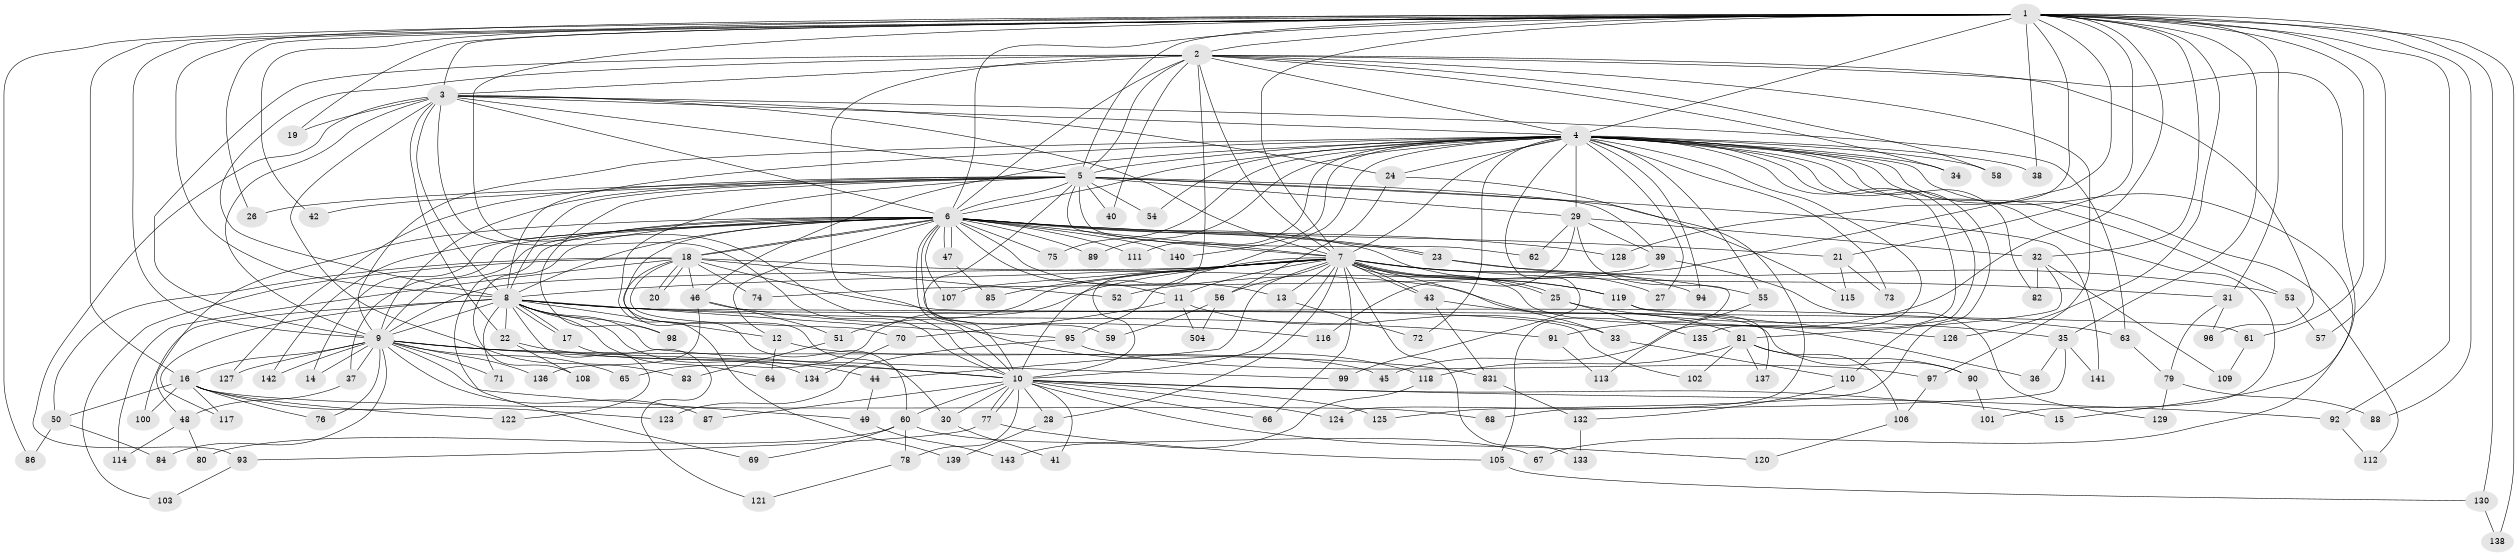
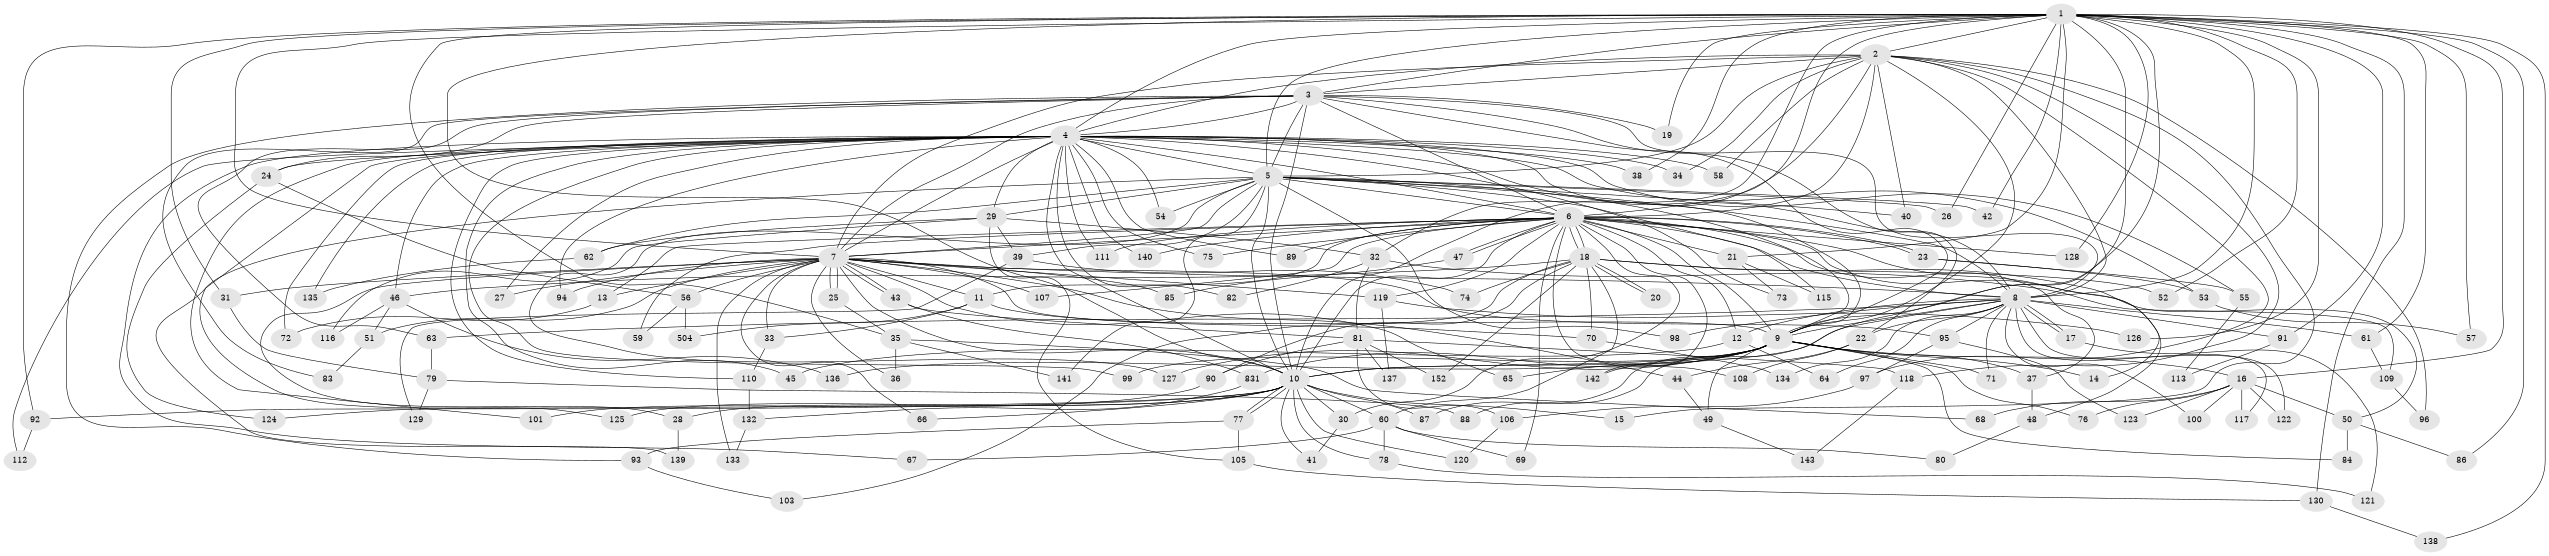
(1628, 318) -> (460, 267)
(2218, 318) -> (2406, 400)
(1695, 379) -> (1439, 379)
(120, 461) -> none
